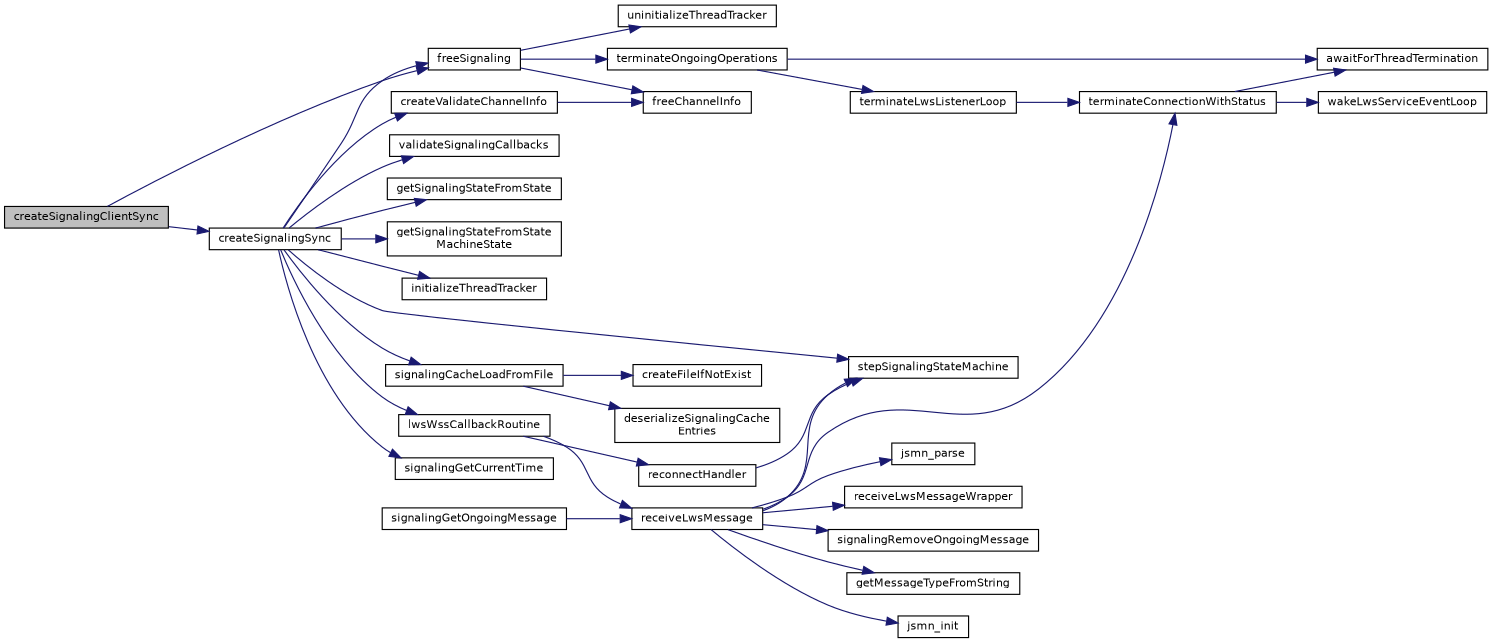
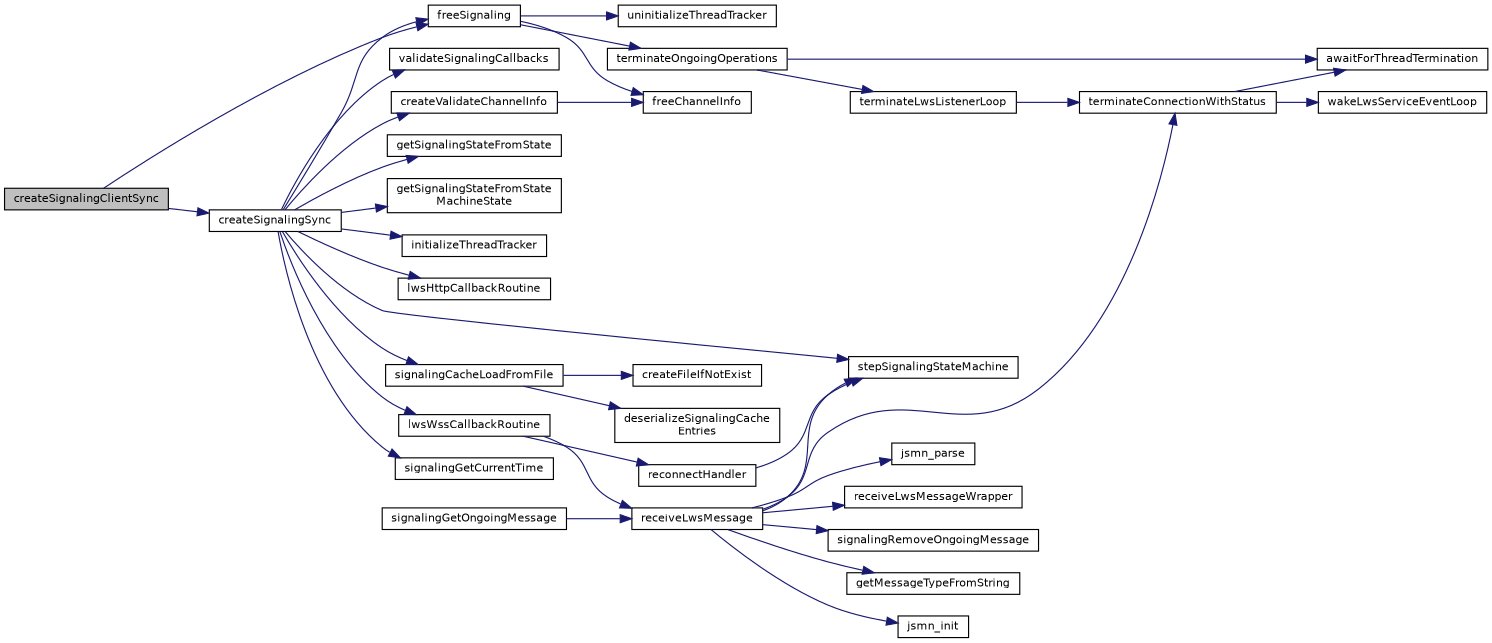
none -> (474, 289)
